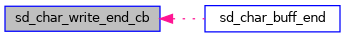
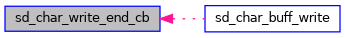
(272, 19) -> (272, 19)
